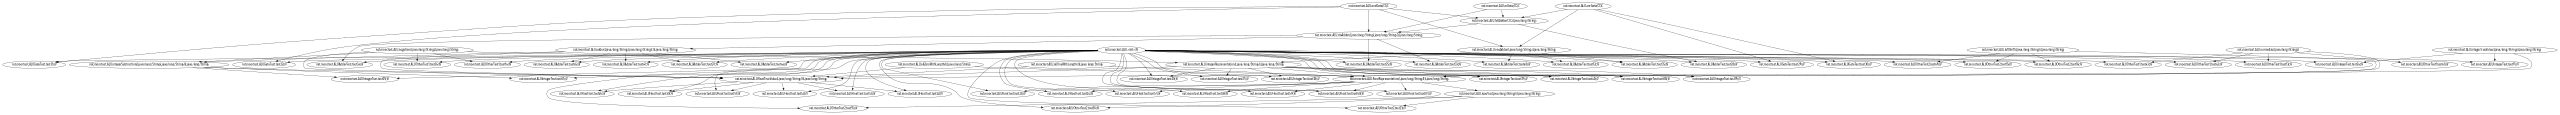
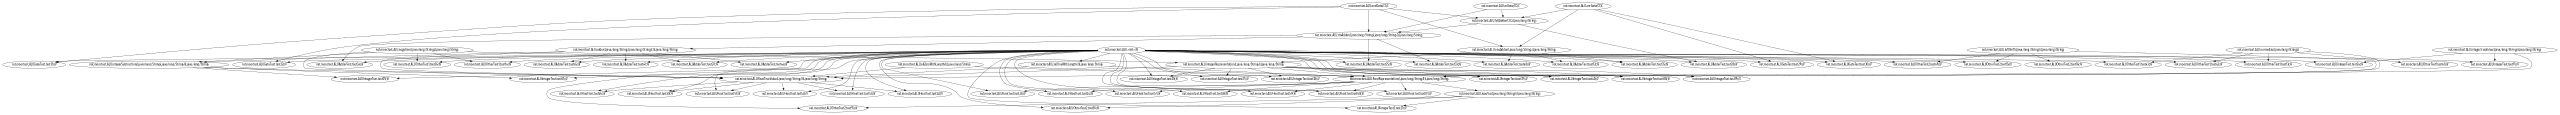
(1589, 55) -> (1096, 57)
(1382, 108) -> (1382, 108)
